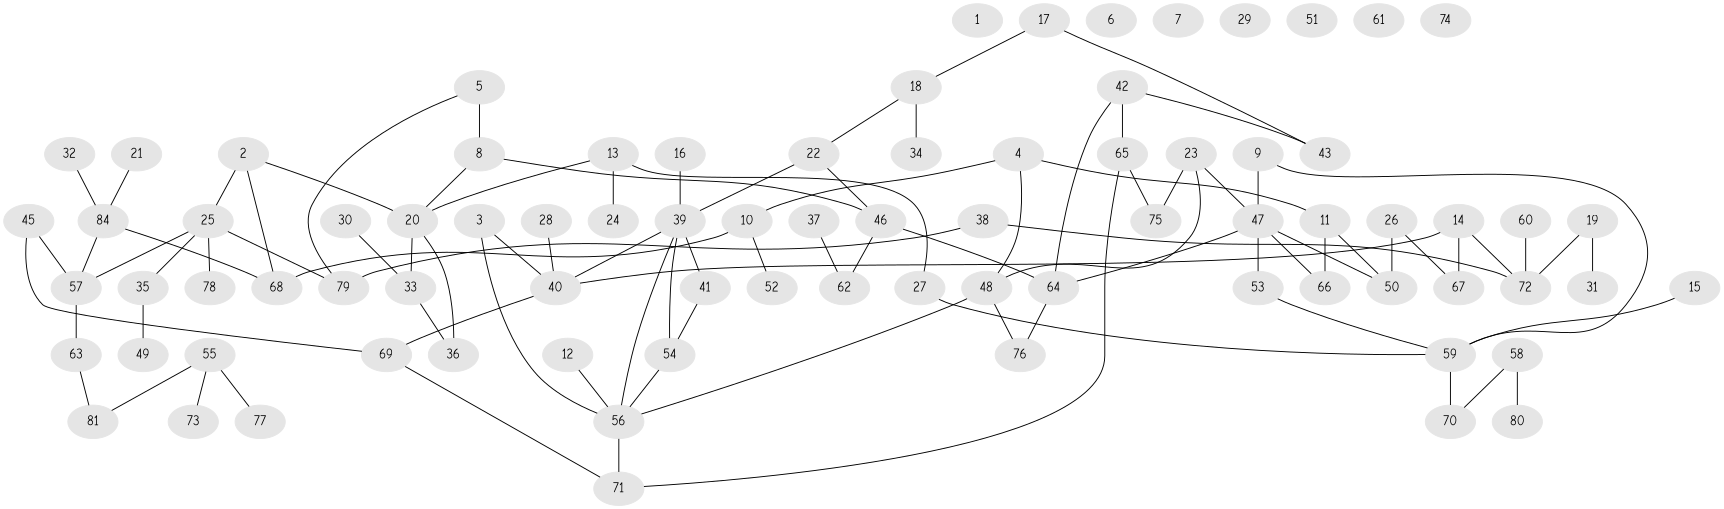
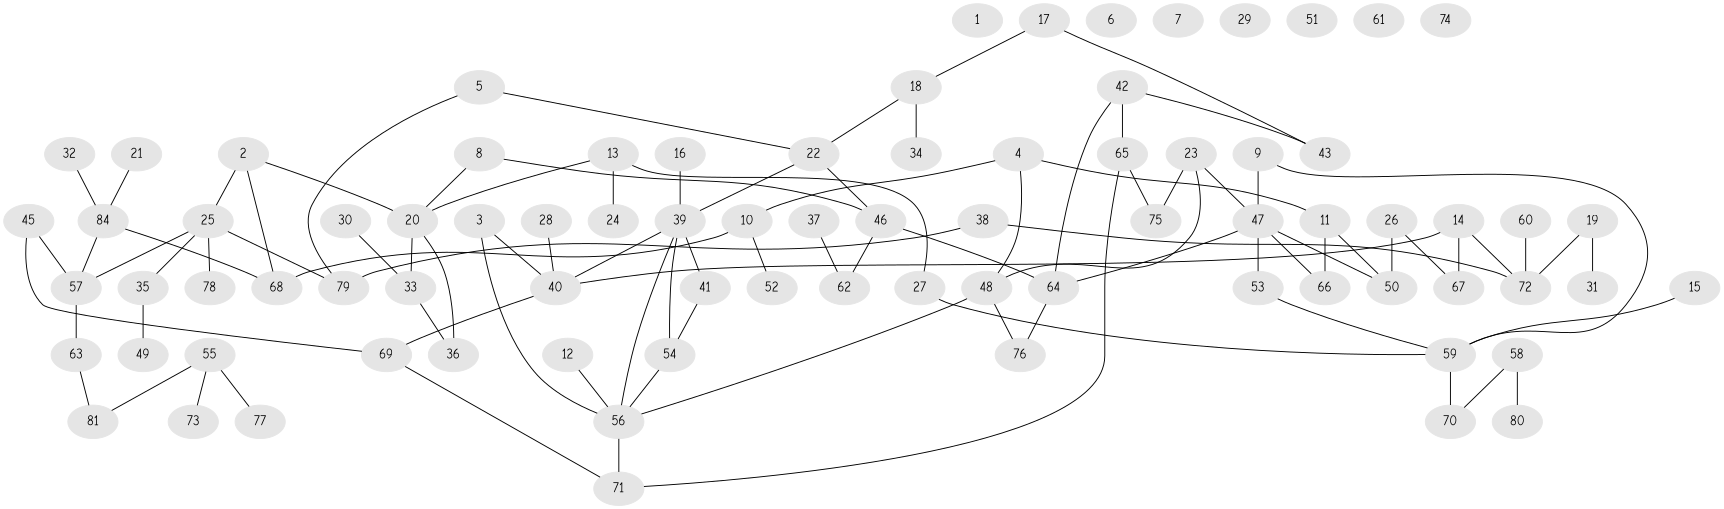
(479, 121) -> (647, 121)
